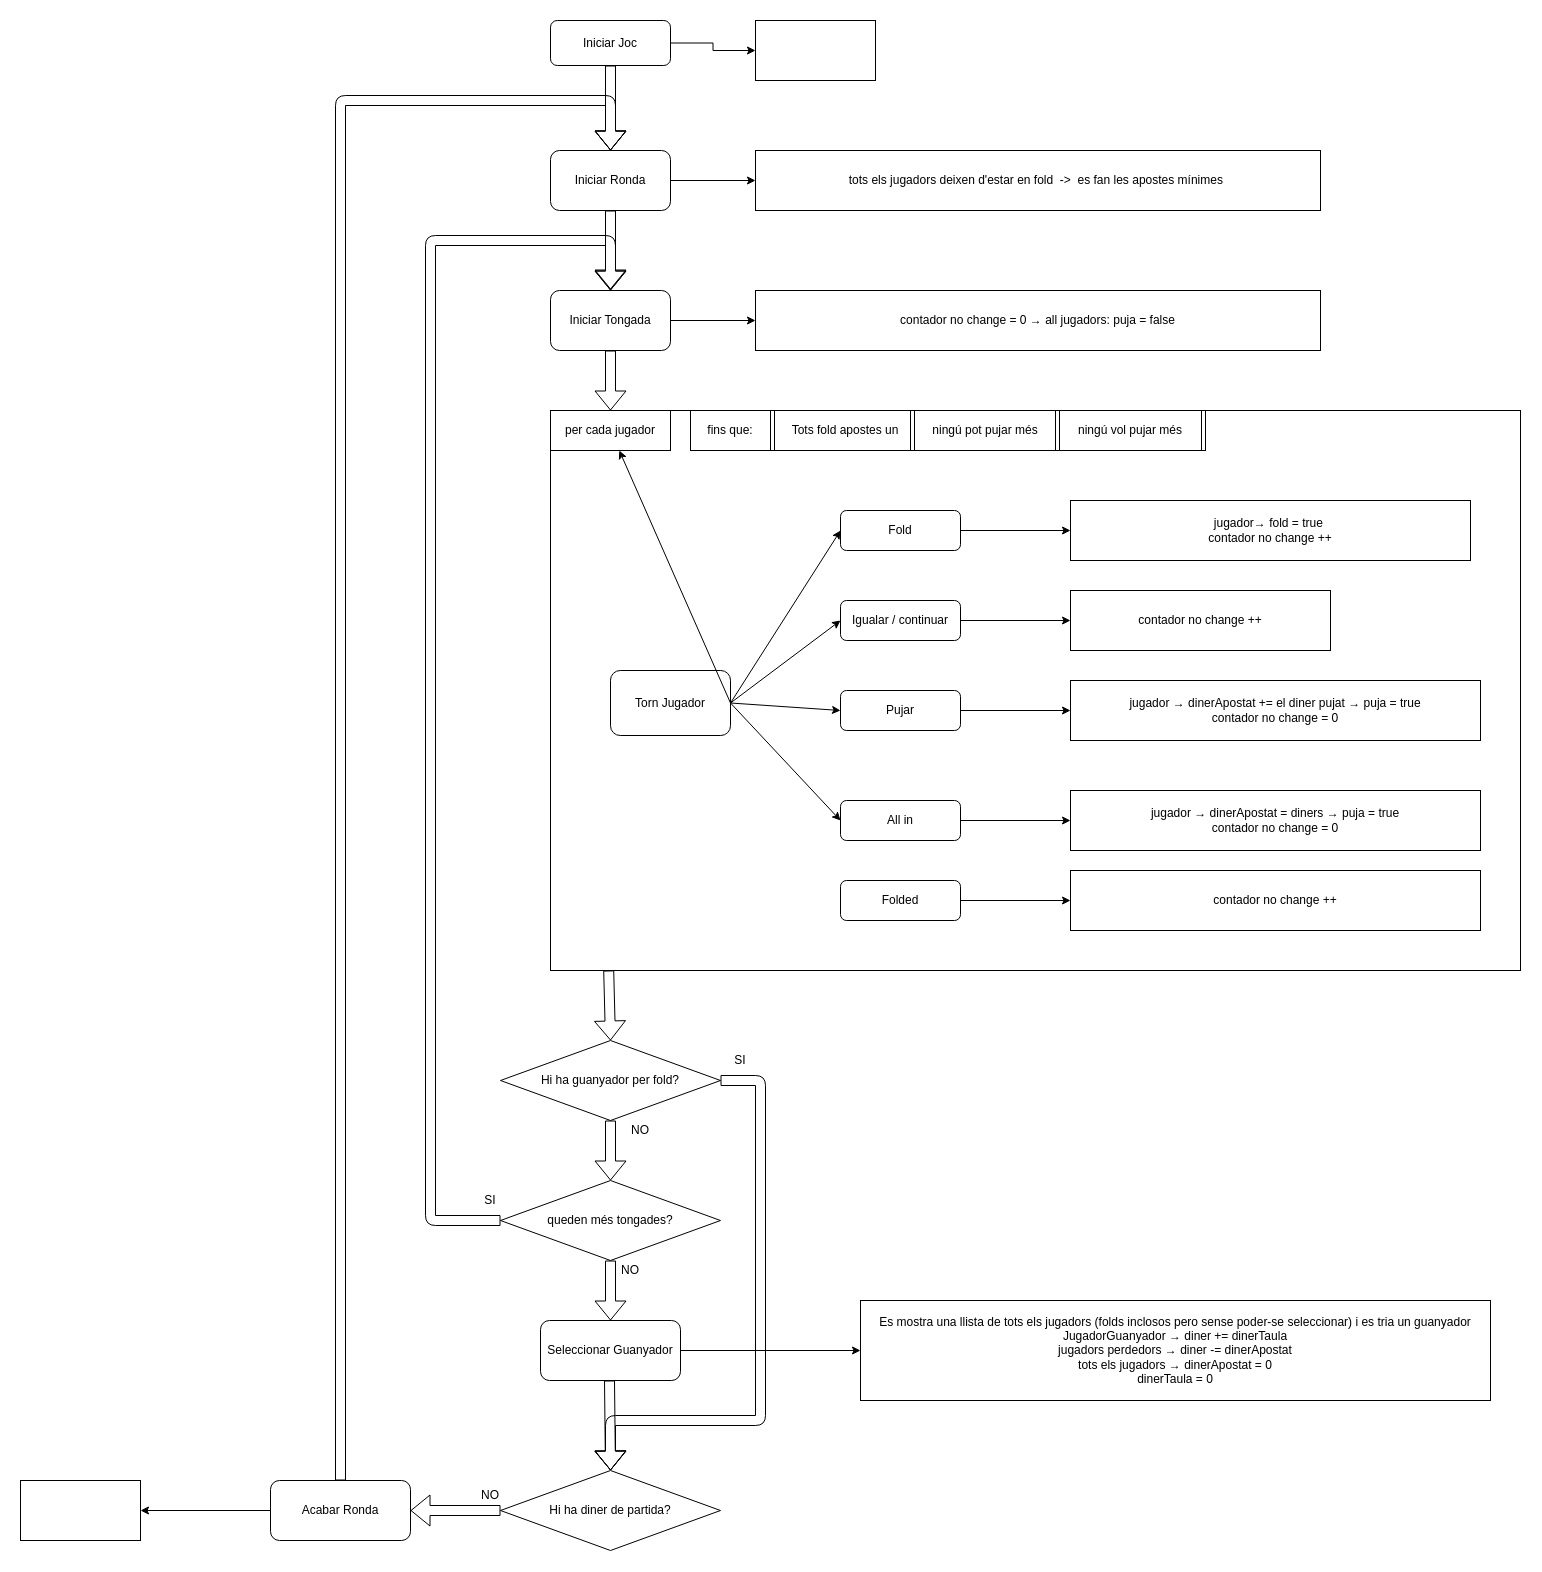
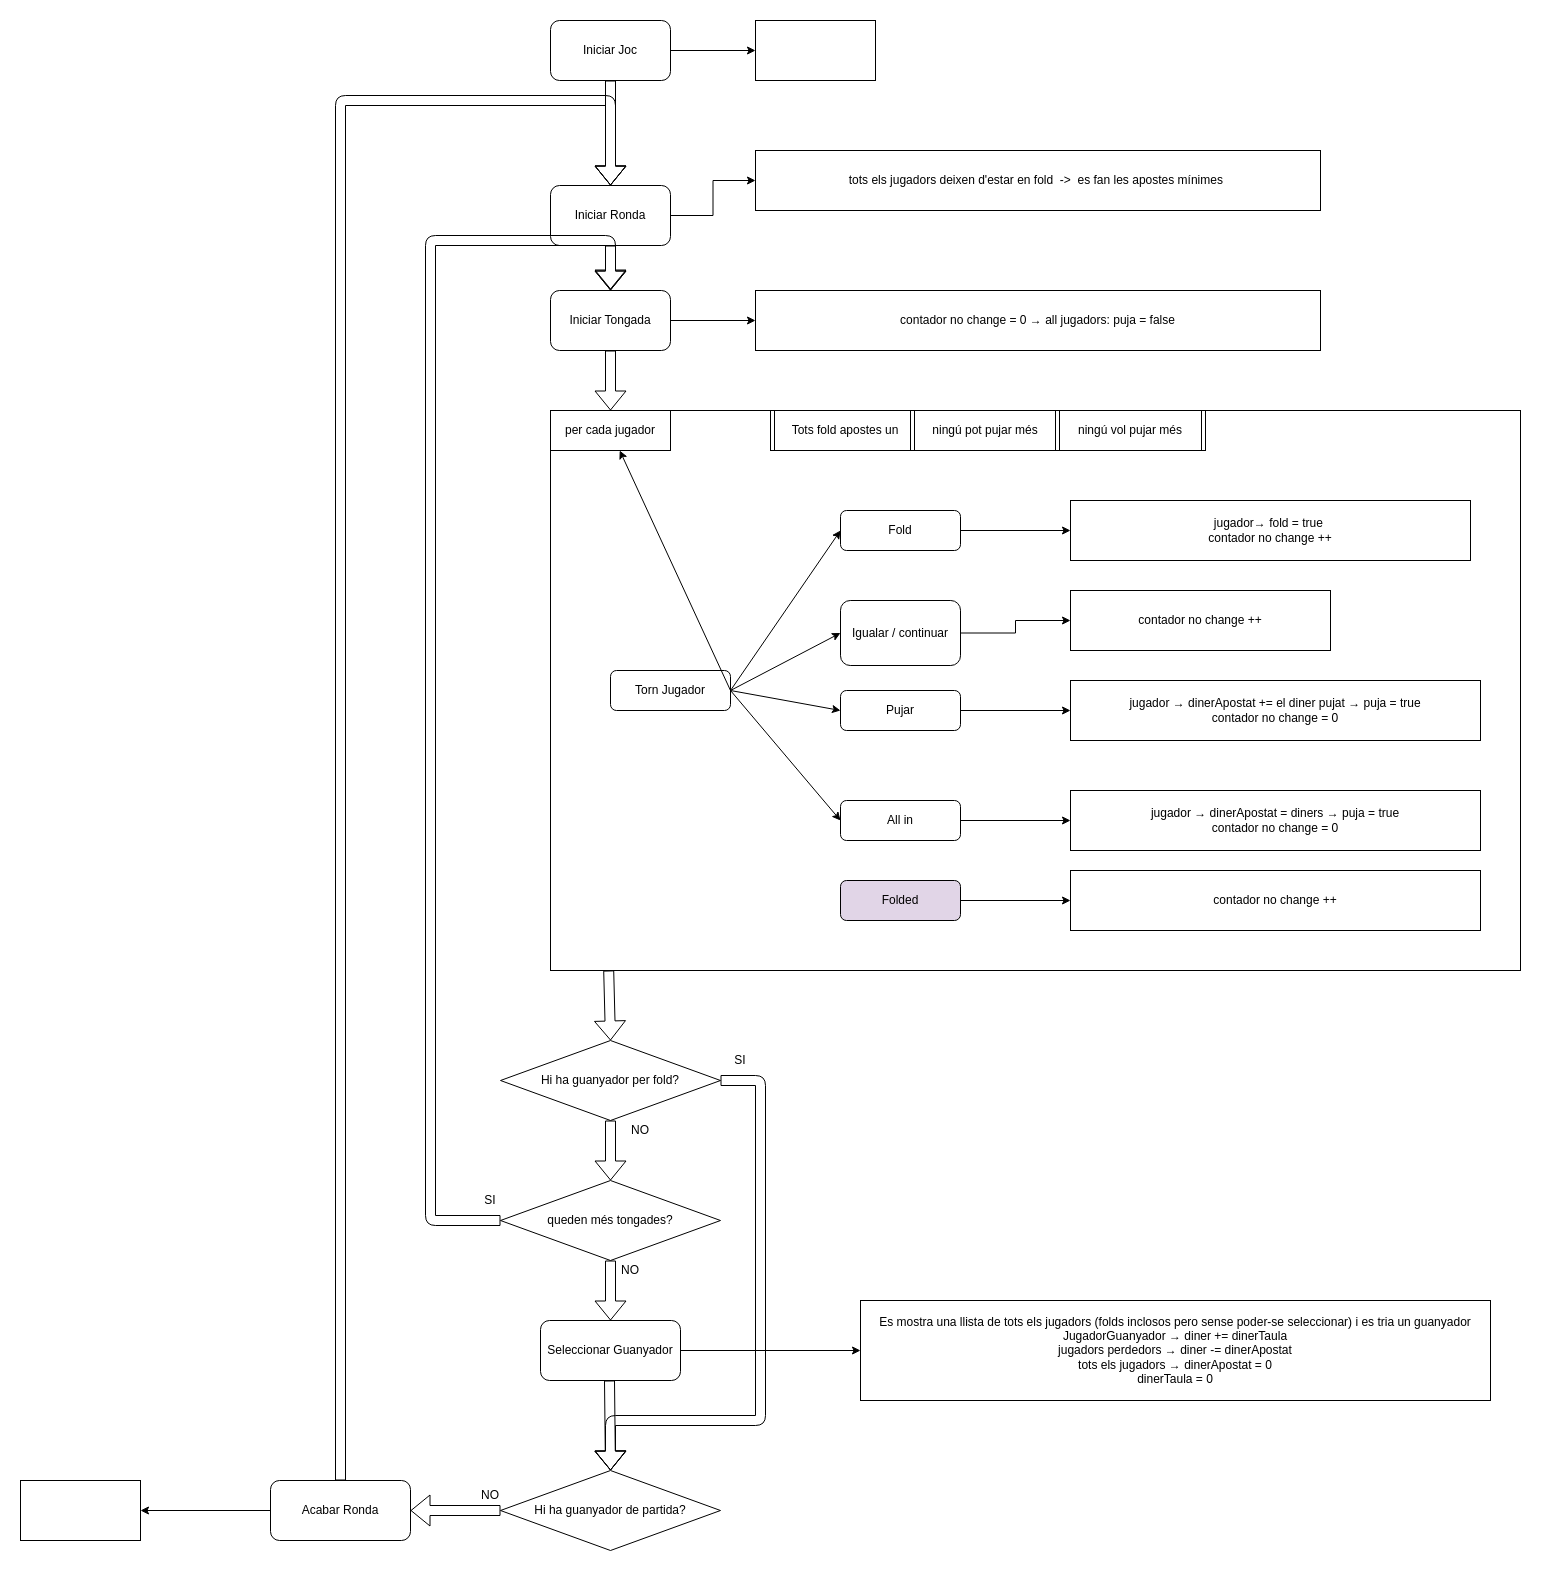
(611, 43) -> (611, 51)
(611, 181) -> (611, 216)
(731, 431) -> none
(901, 621) -> (901, 633)
(671, 703) -> (671, 691)
(901, 901) -> (901, 901)
(611, 1511) -> (611, 1511)
